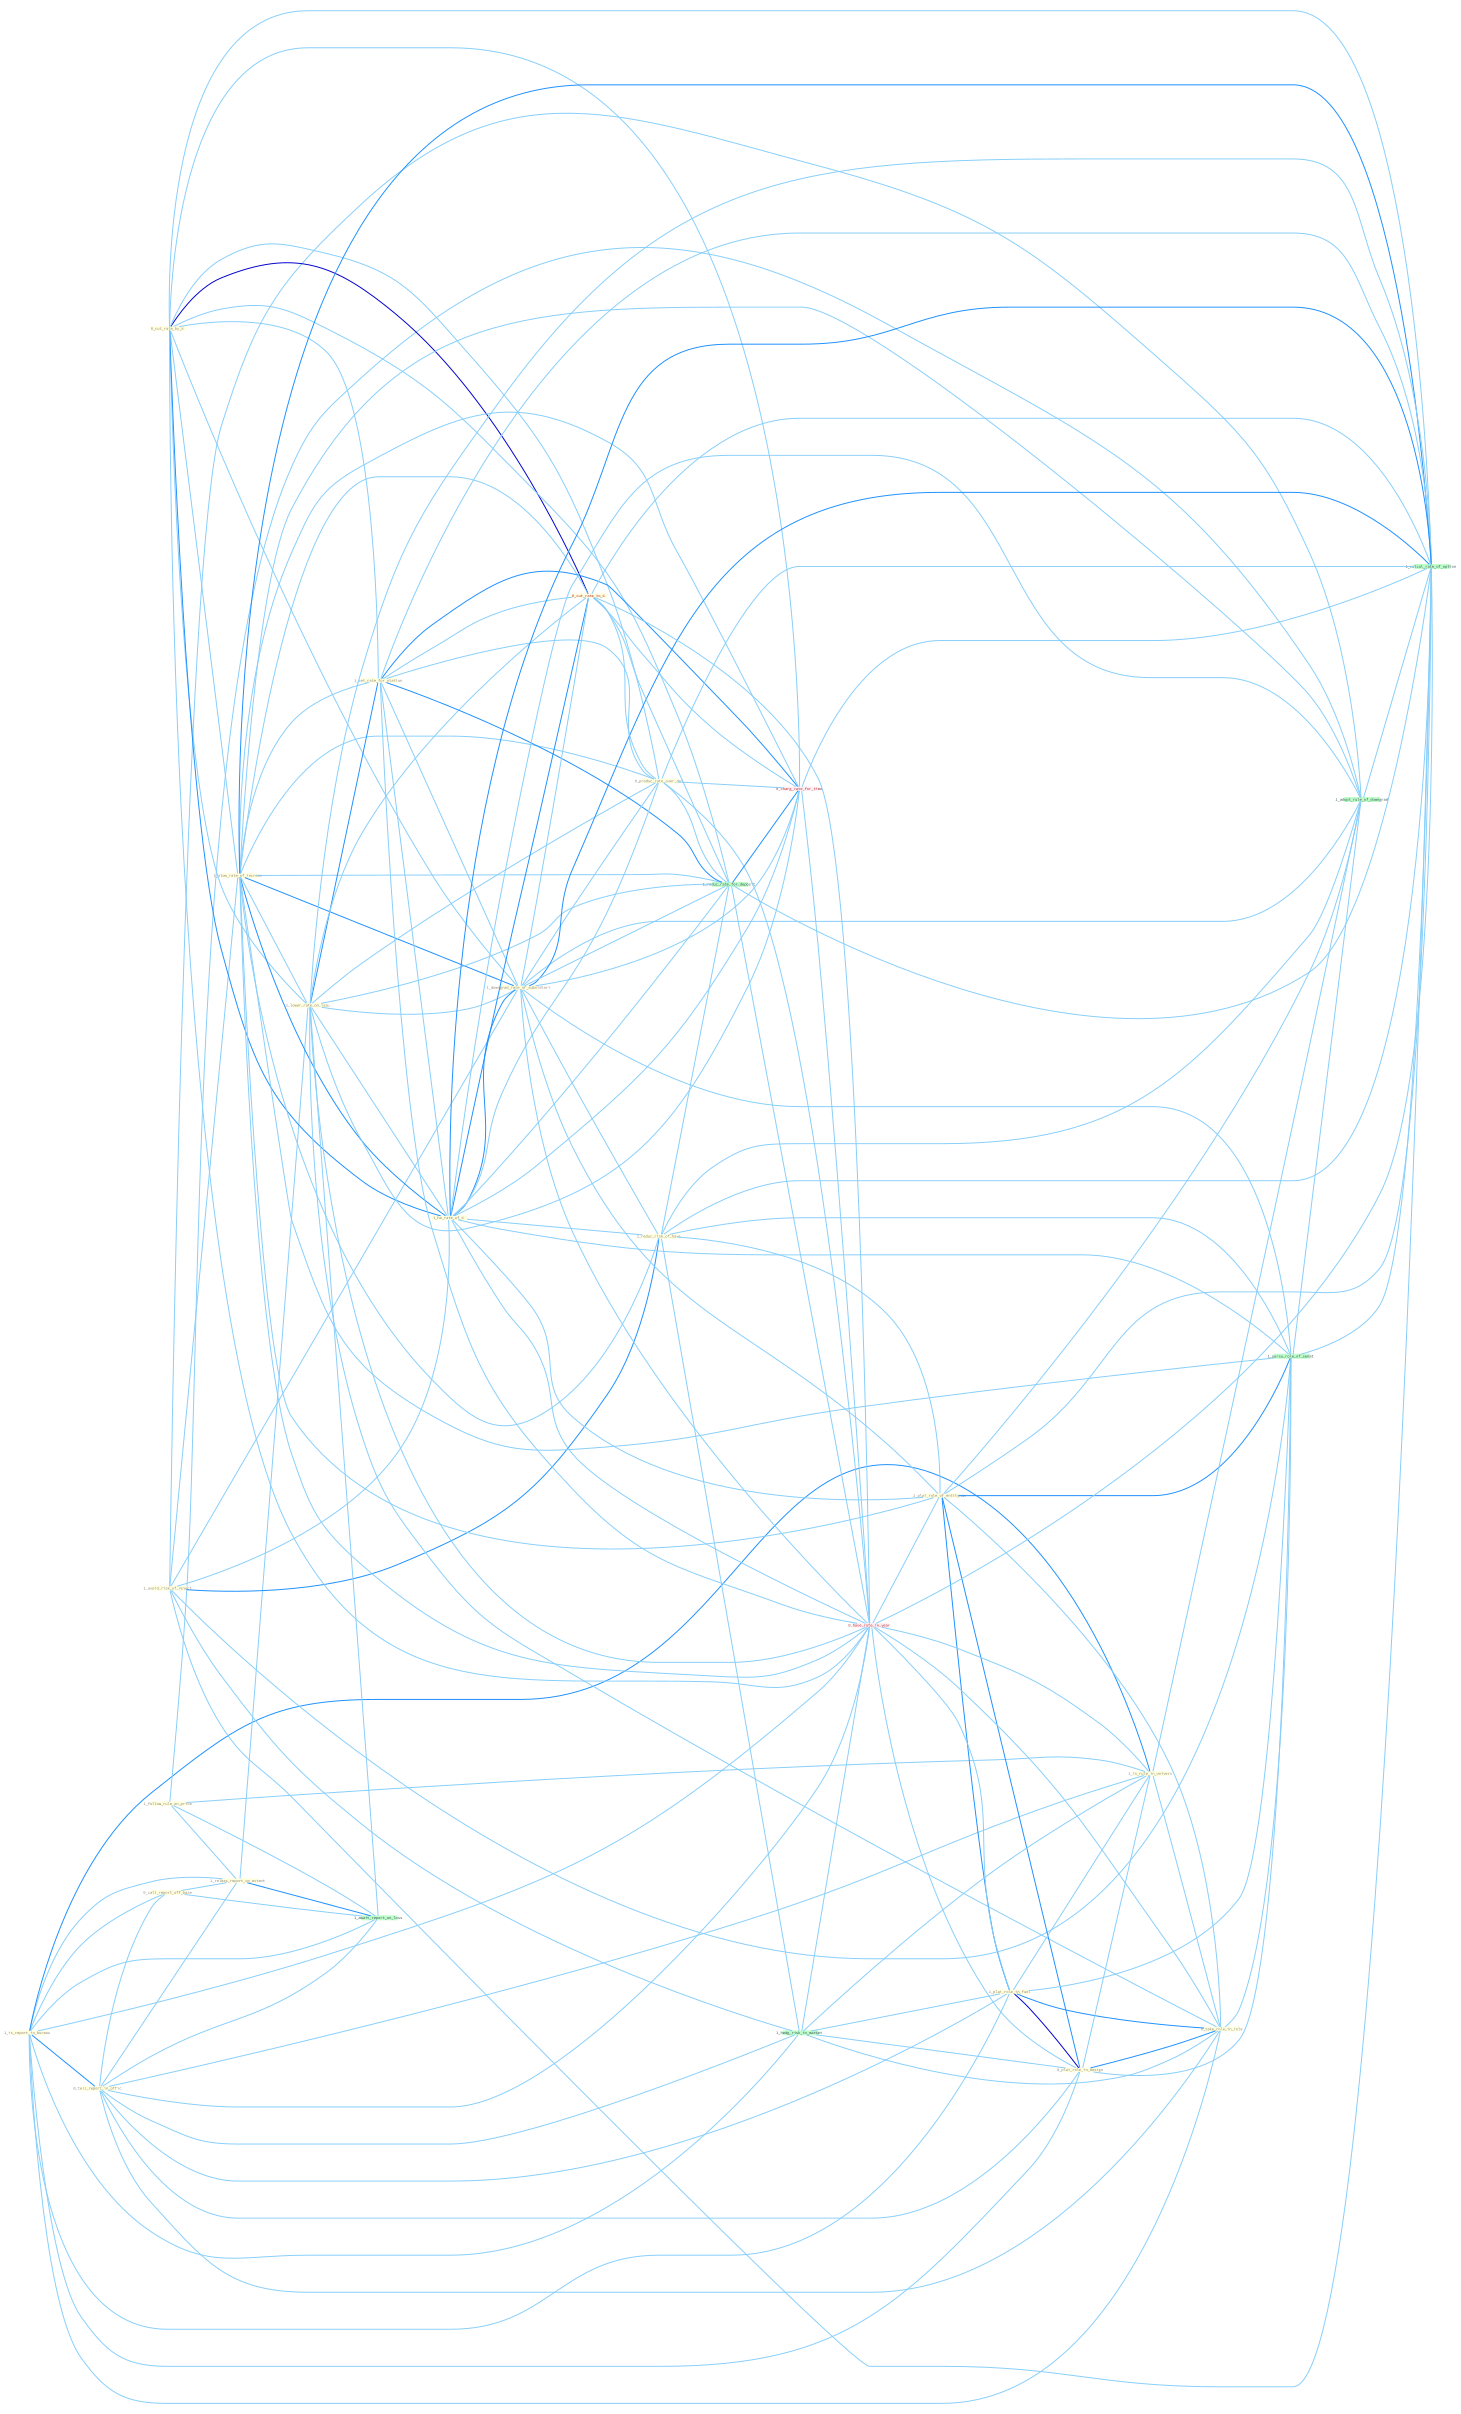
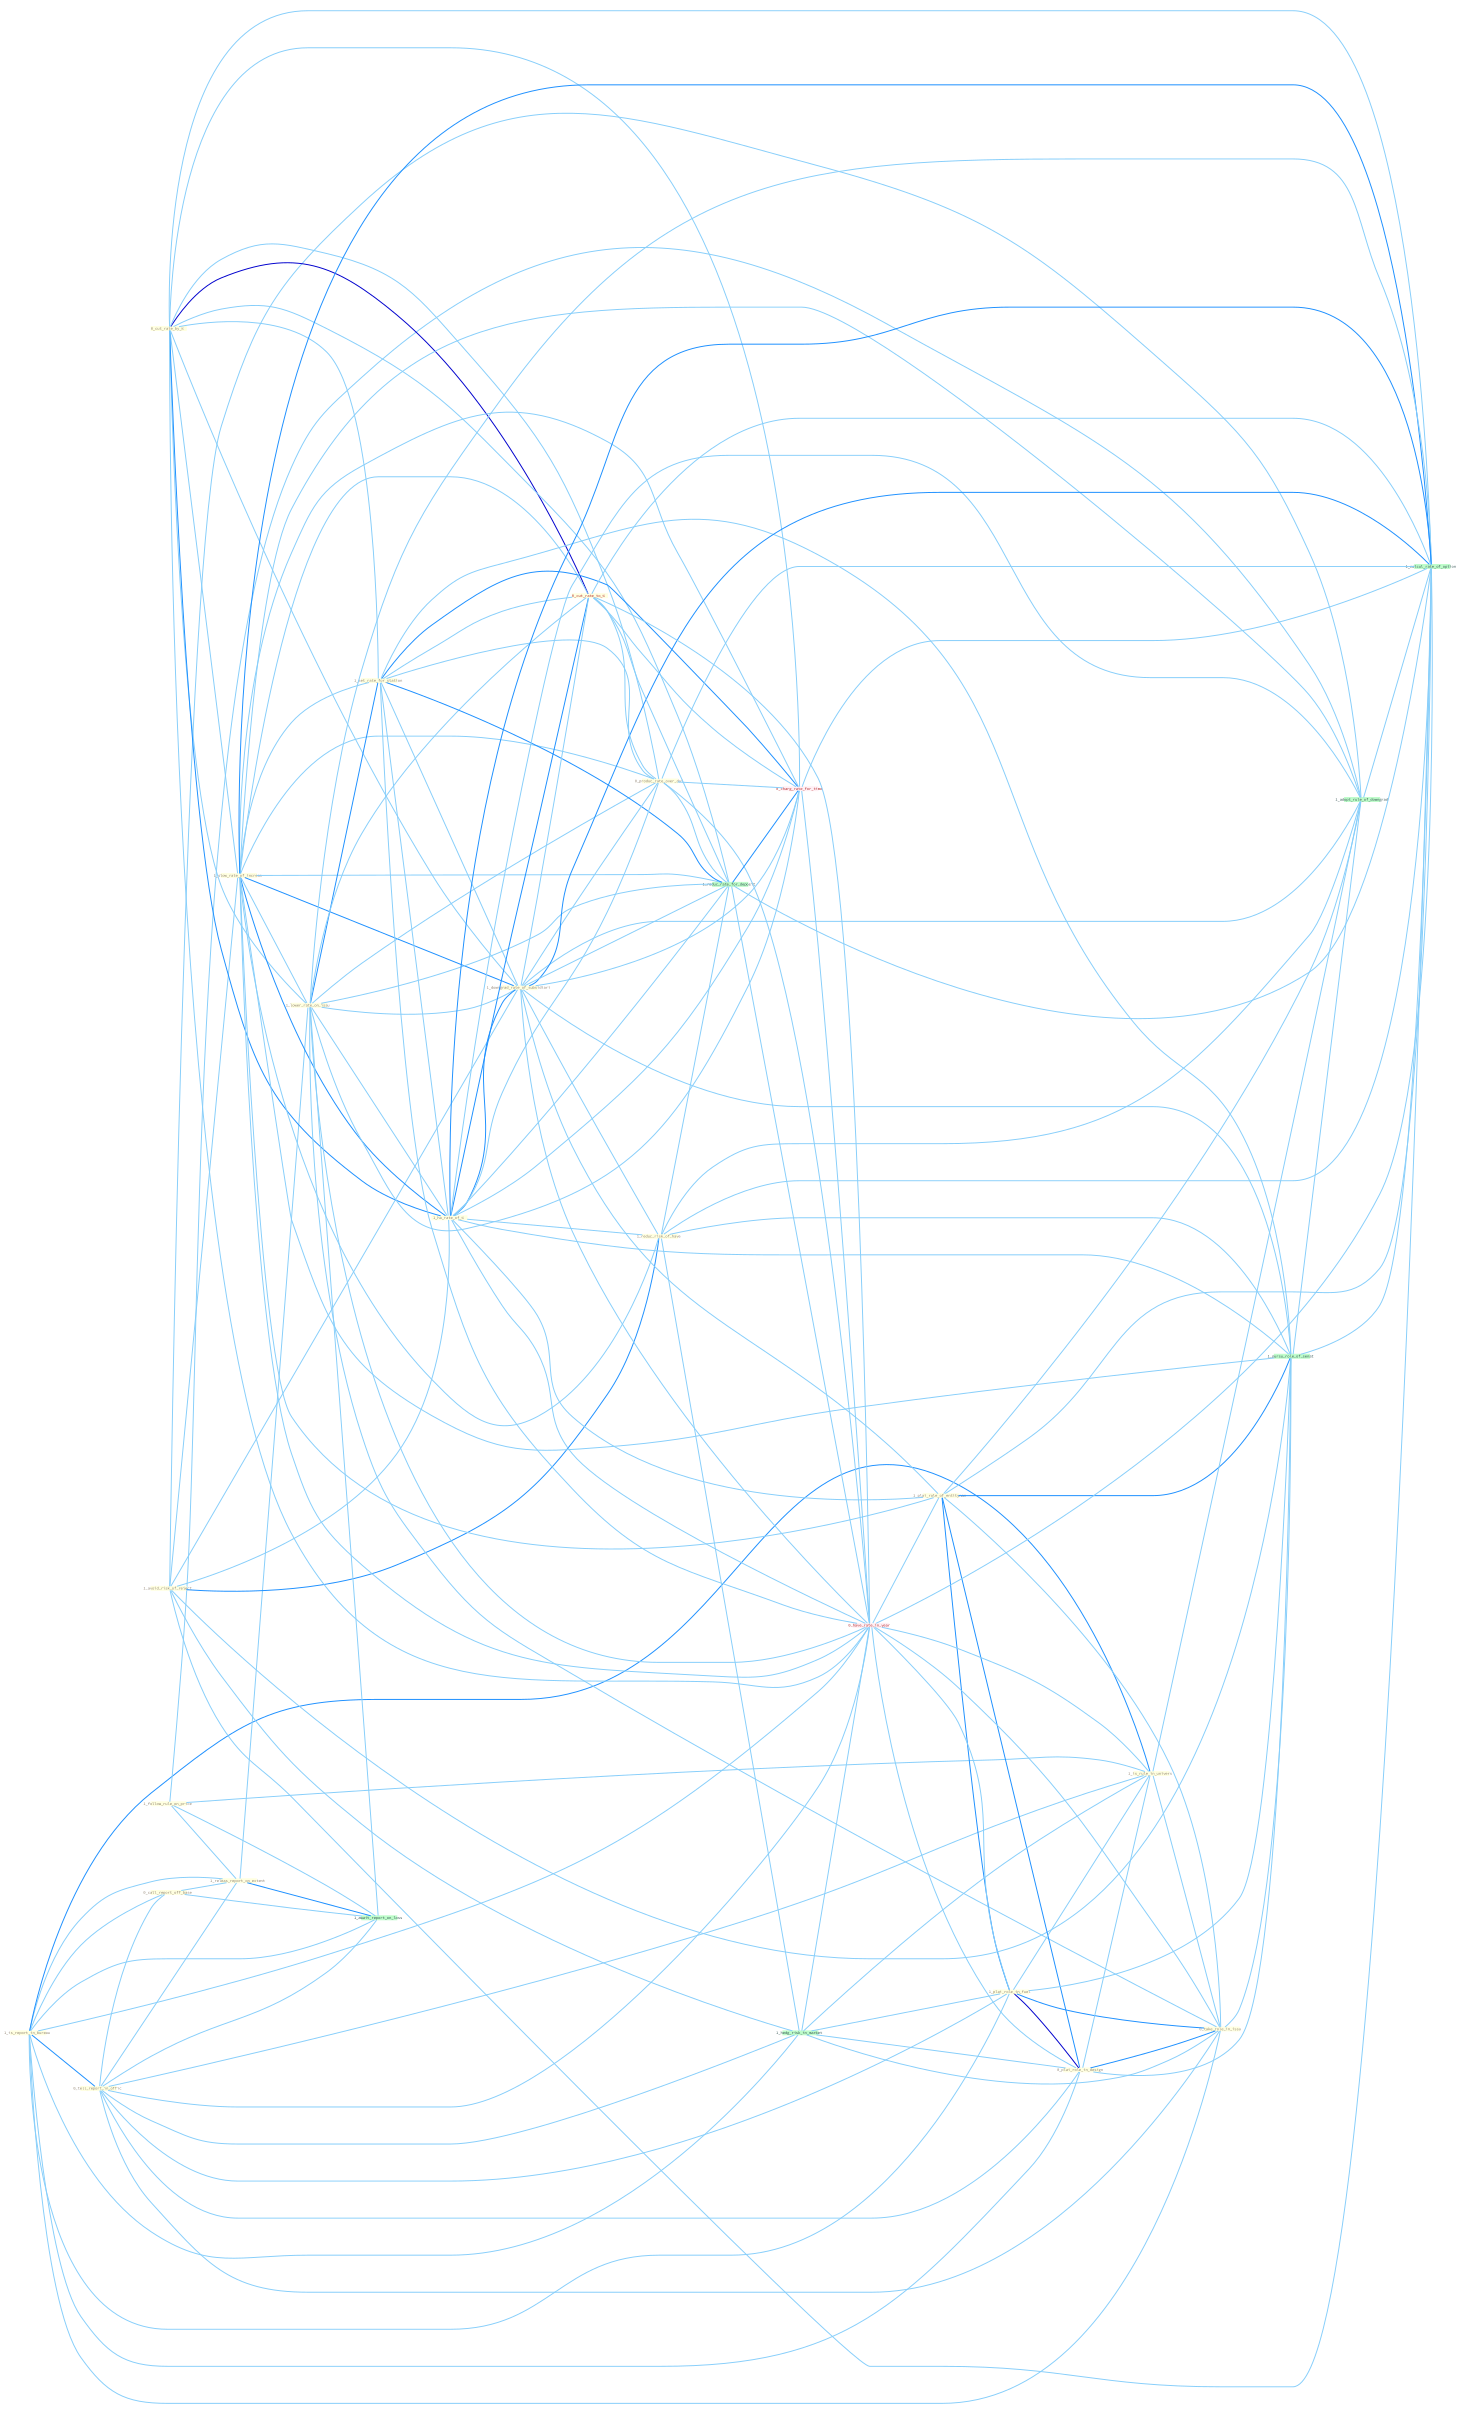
(914, 233) -> (978, 714)
(873, 1302) -> none
(1222, 2029) -> (1222, 2029)
